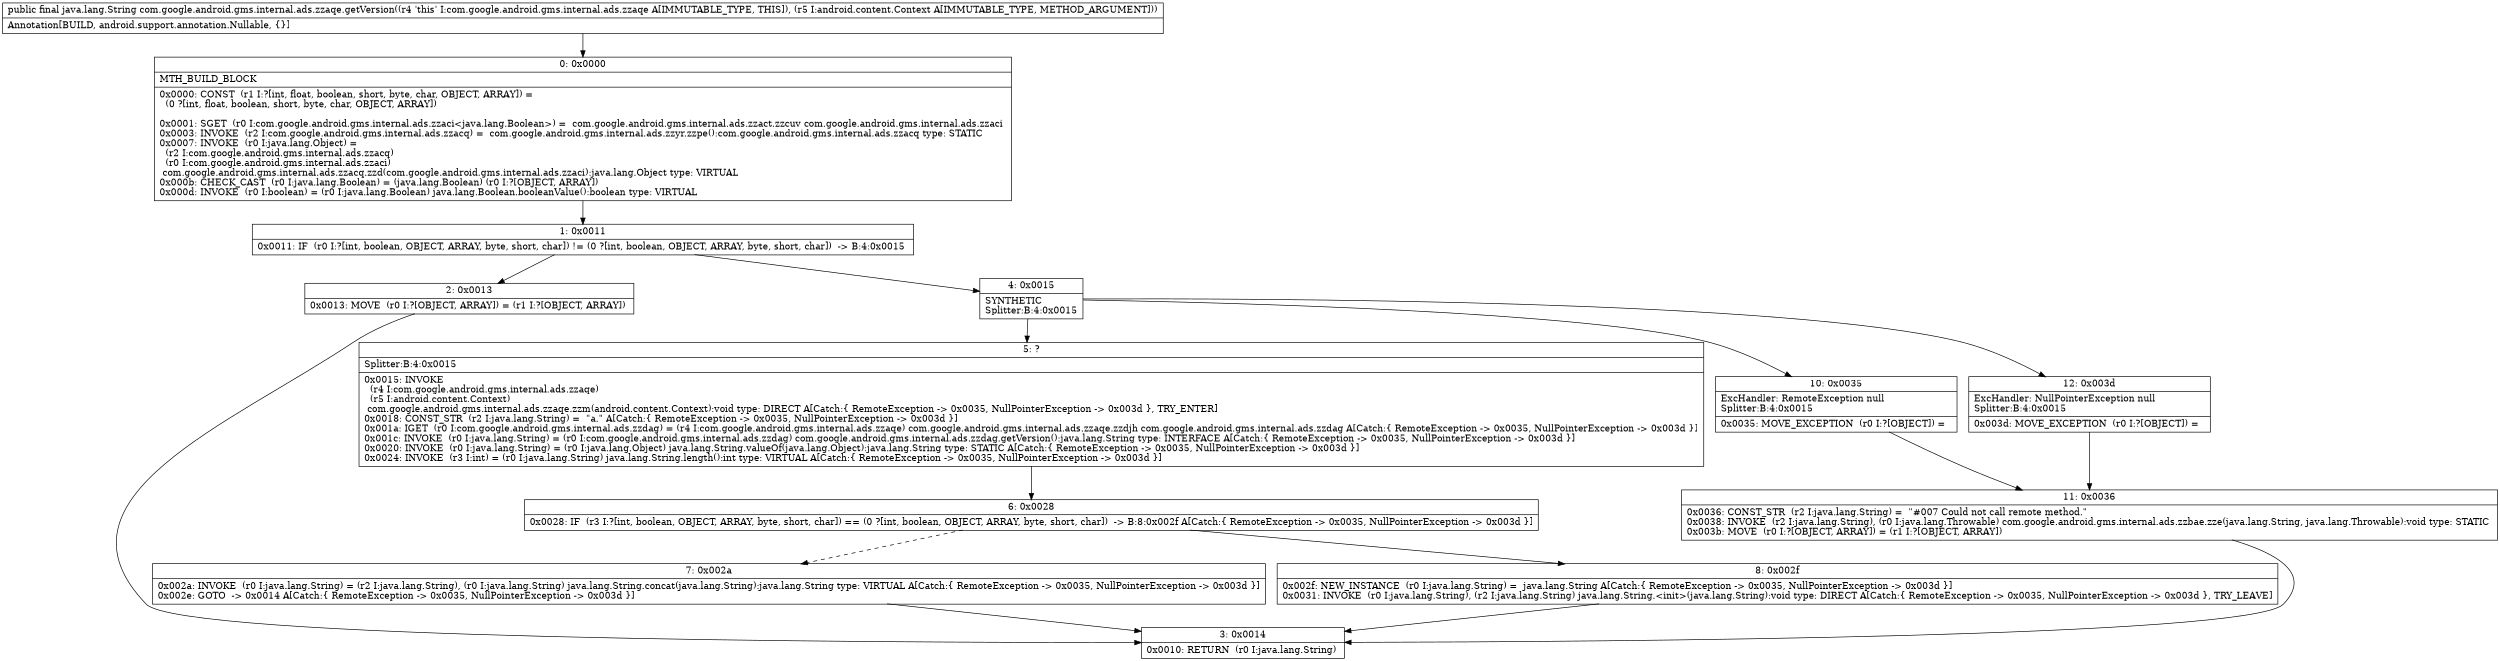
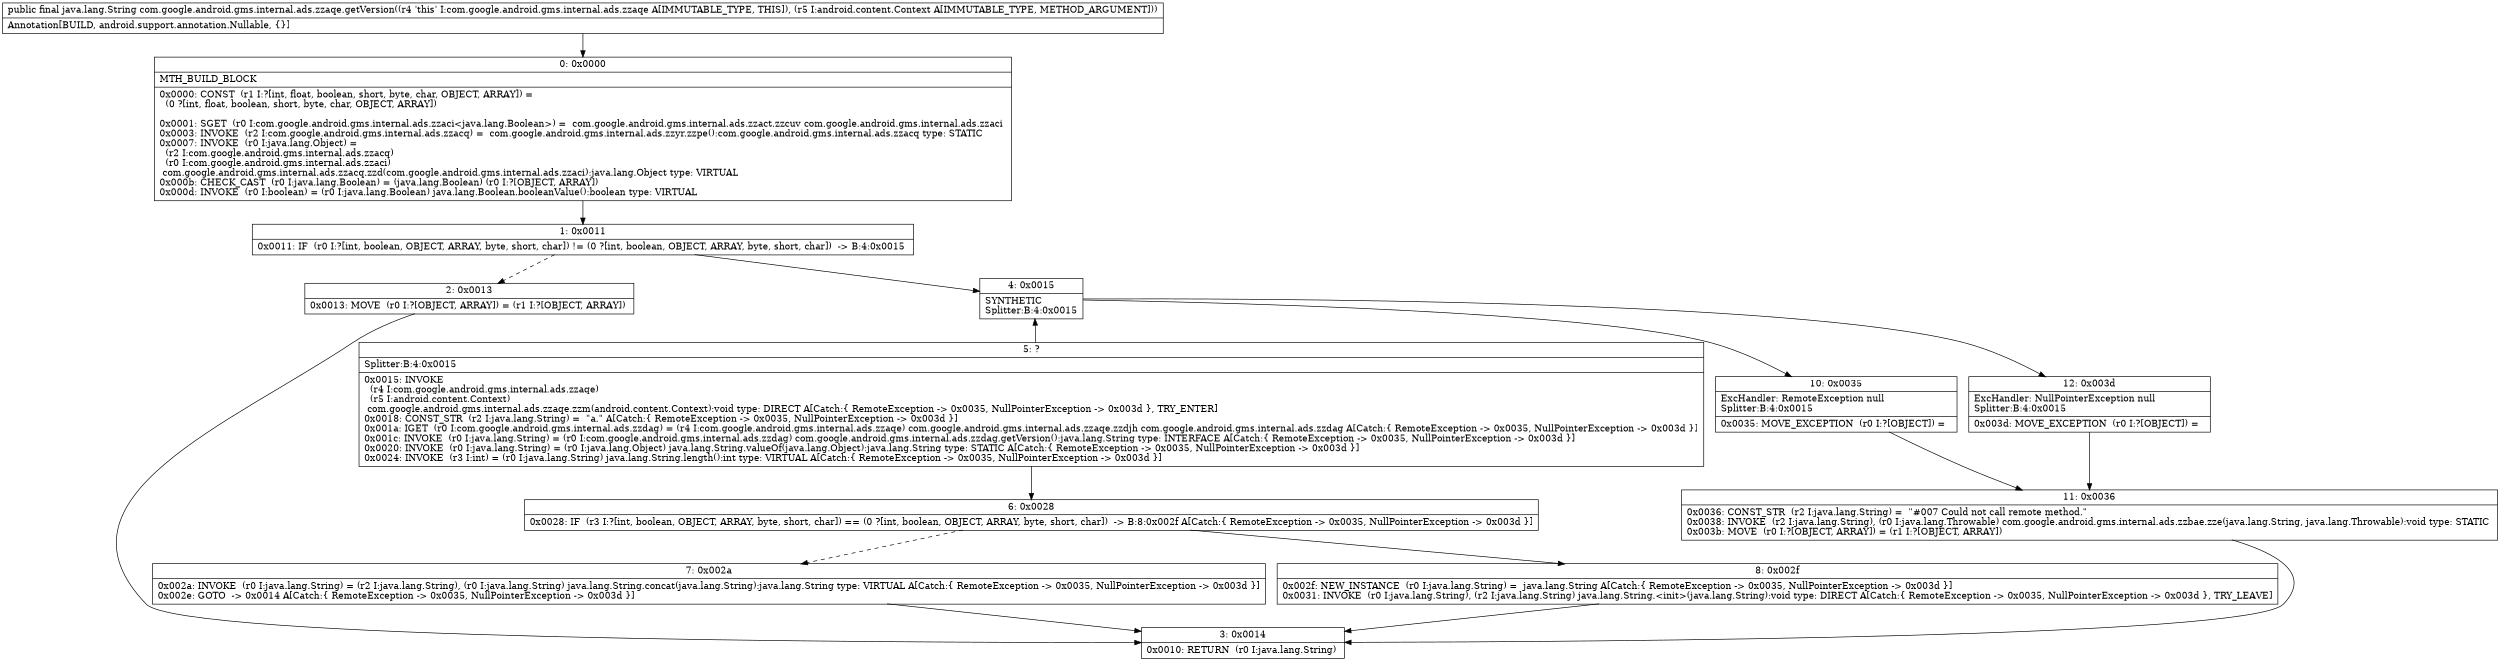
(529, 268) -> (529, 268)
(1027, 327) -> (1036, 334)
